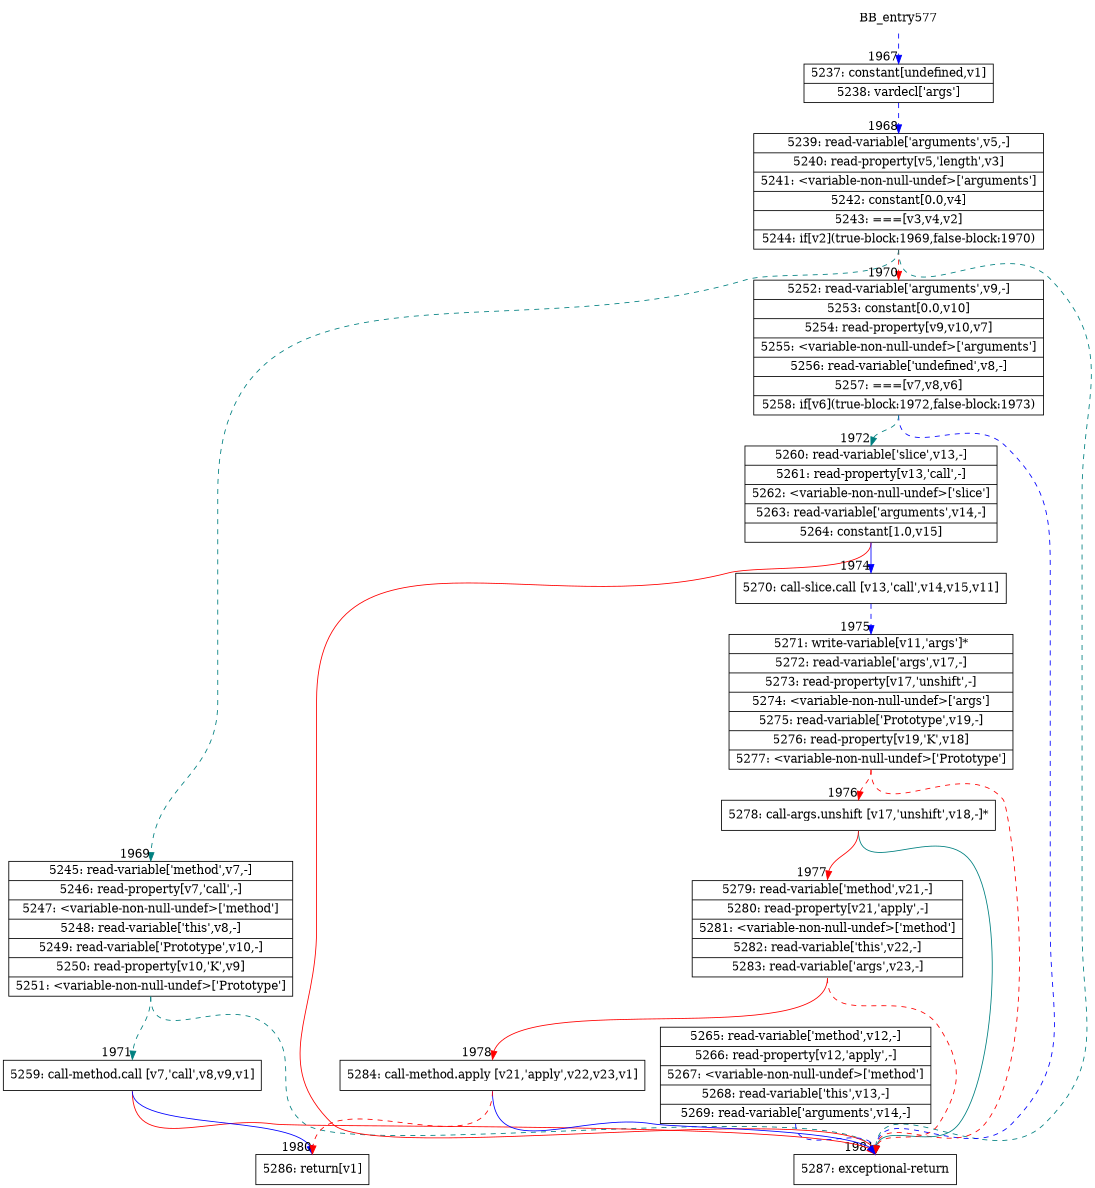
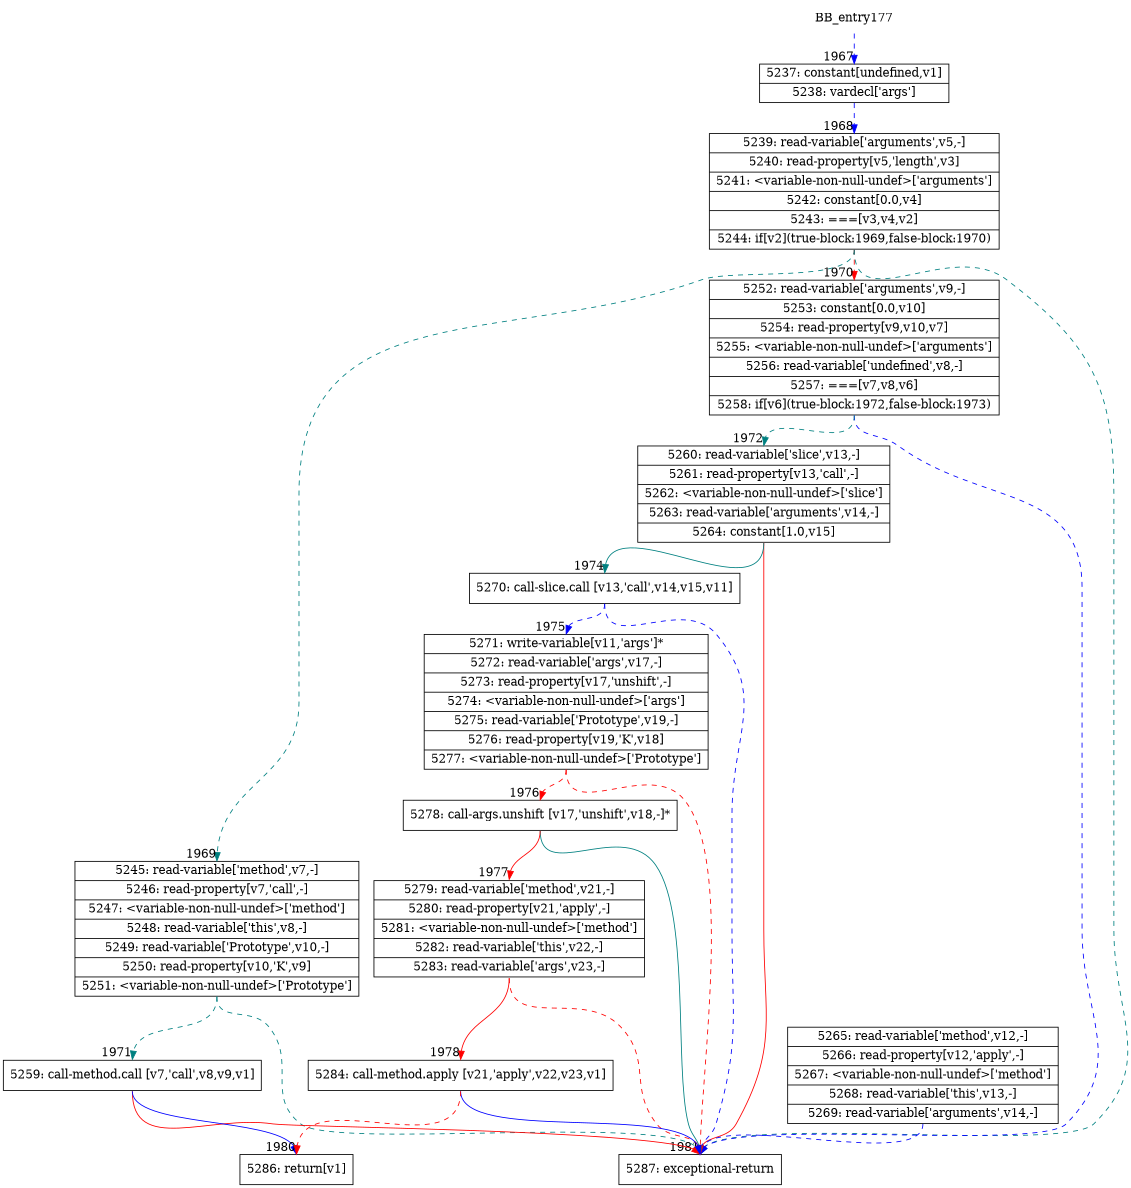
(899, 18) -> (854, 18)
(871, 555) -> (688, 559)
none -> (732, 825)
